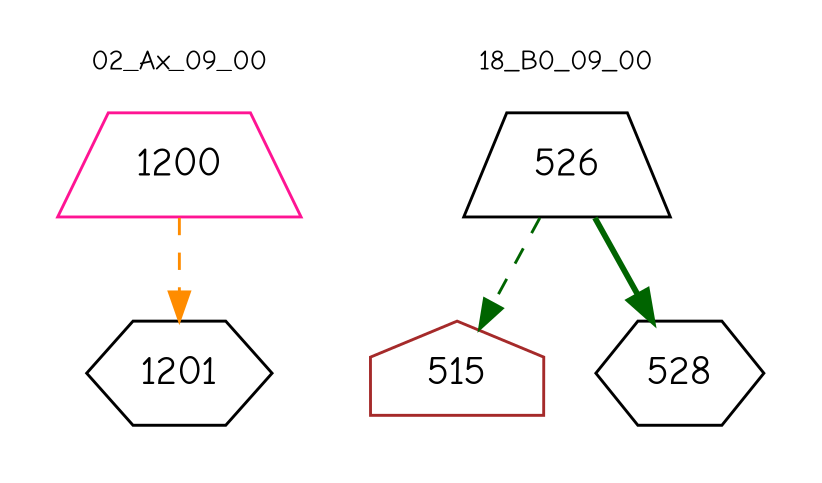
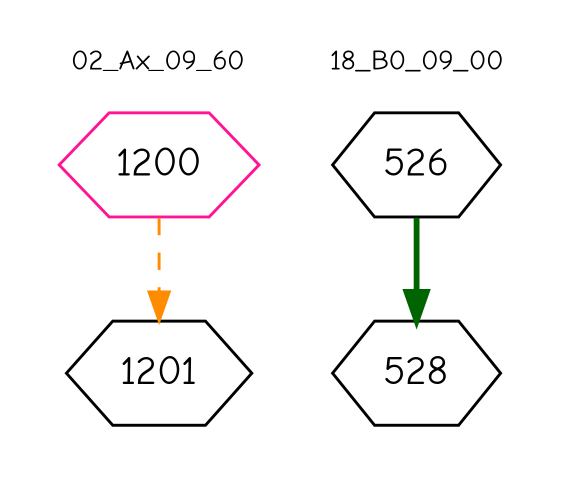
(179, 62) -> (159, 62)
(179, 165) -> (159, 165)
(567, 165) -> (417, 165)
(457, 373) -> none
